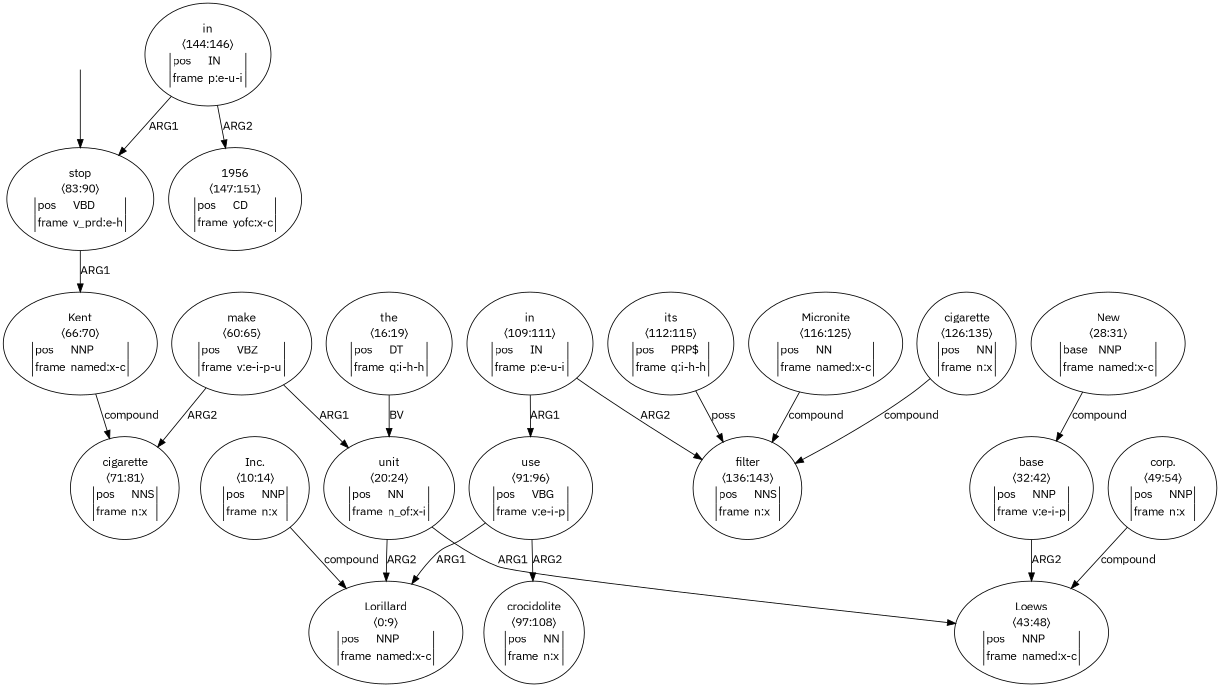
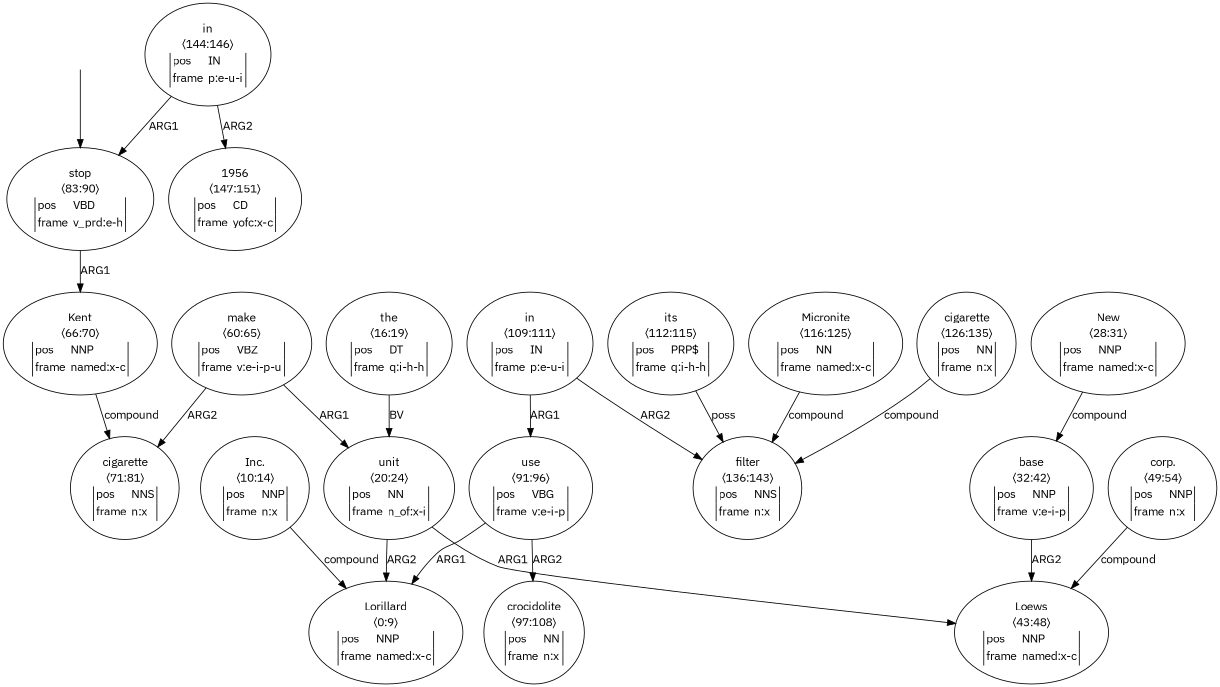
(1076, 350) -> (1072, 350)
